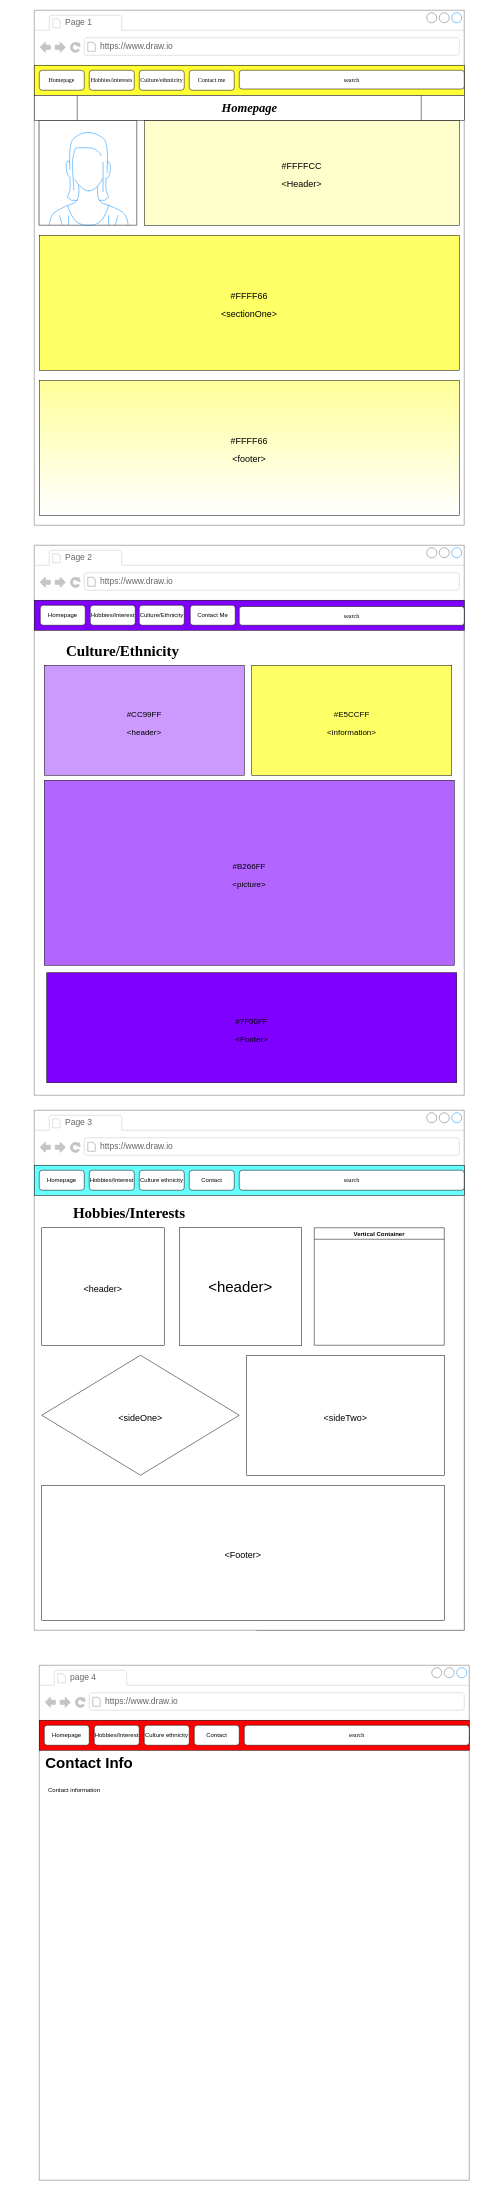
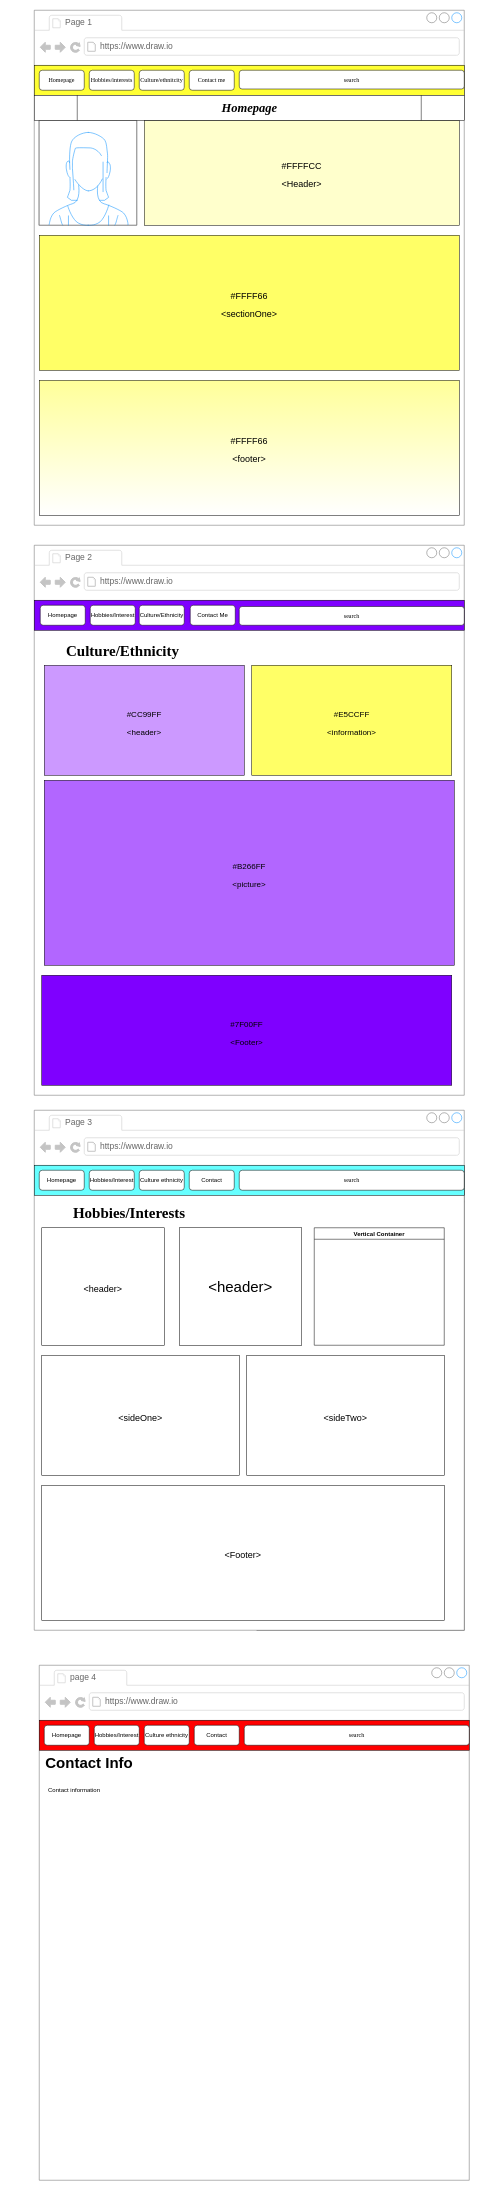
(252, 1028) -> (247, 1030)
(141, 1415) -> (141, 1415)
